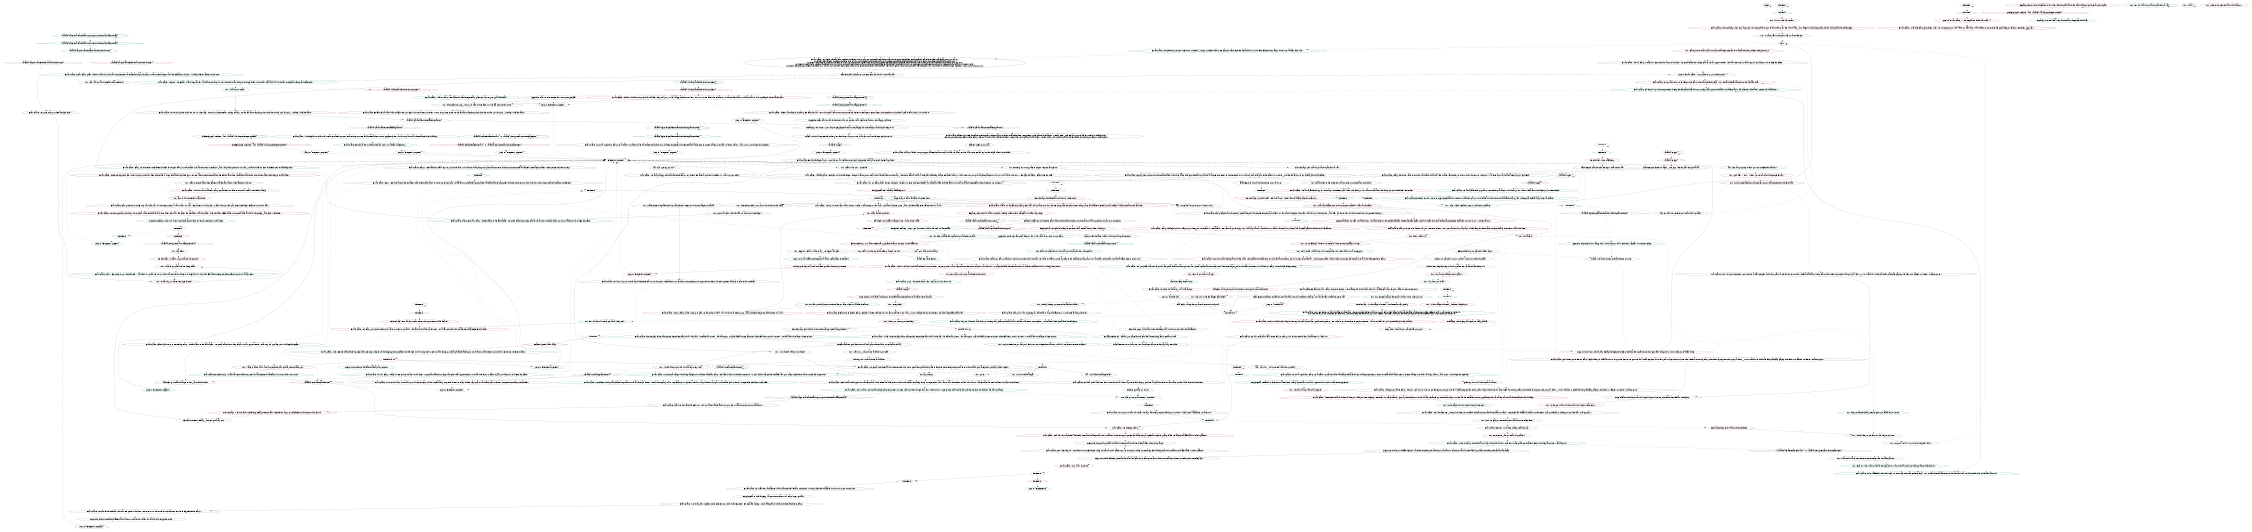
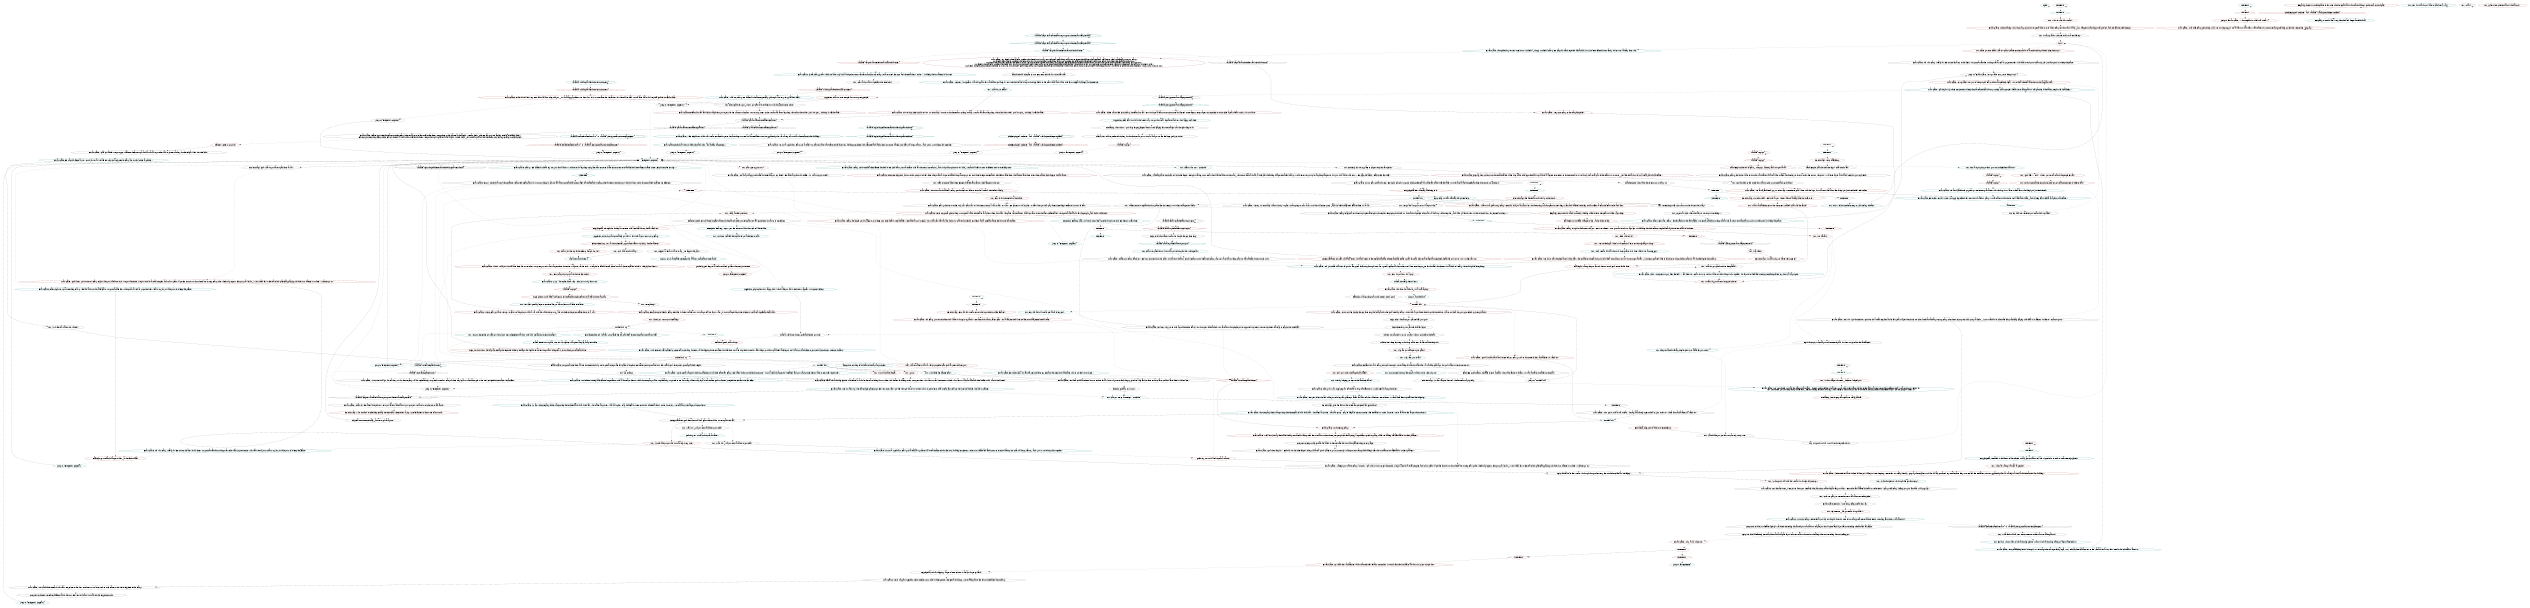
(1498, 319) -> (1409, 323)
(546, 345) -> (727, 343)
